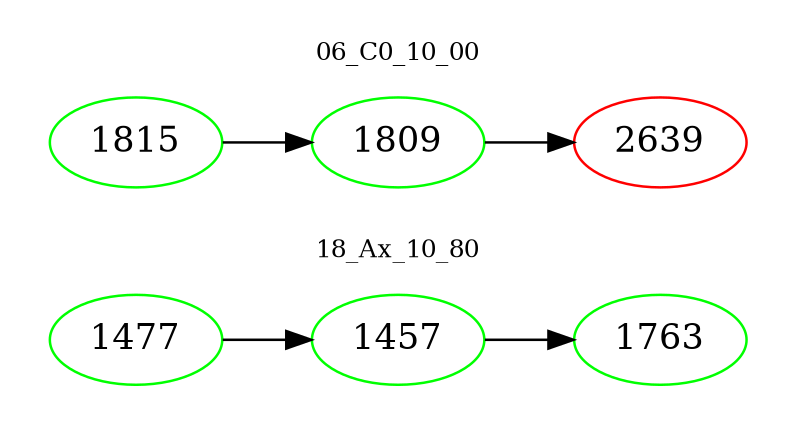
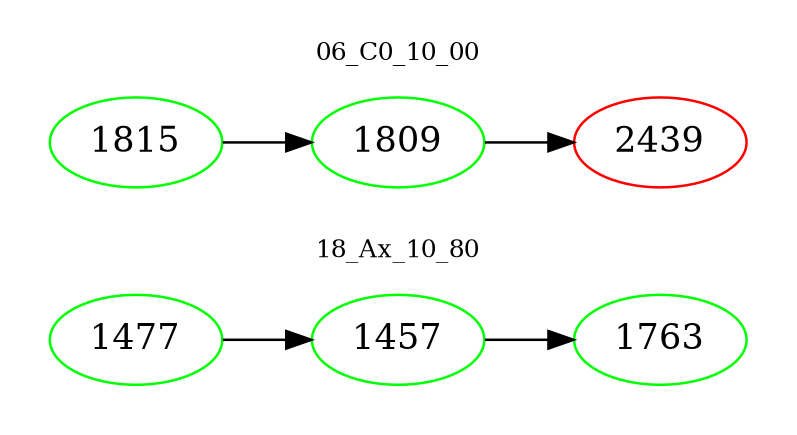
(660, 142) -> (660, 142)
